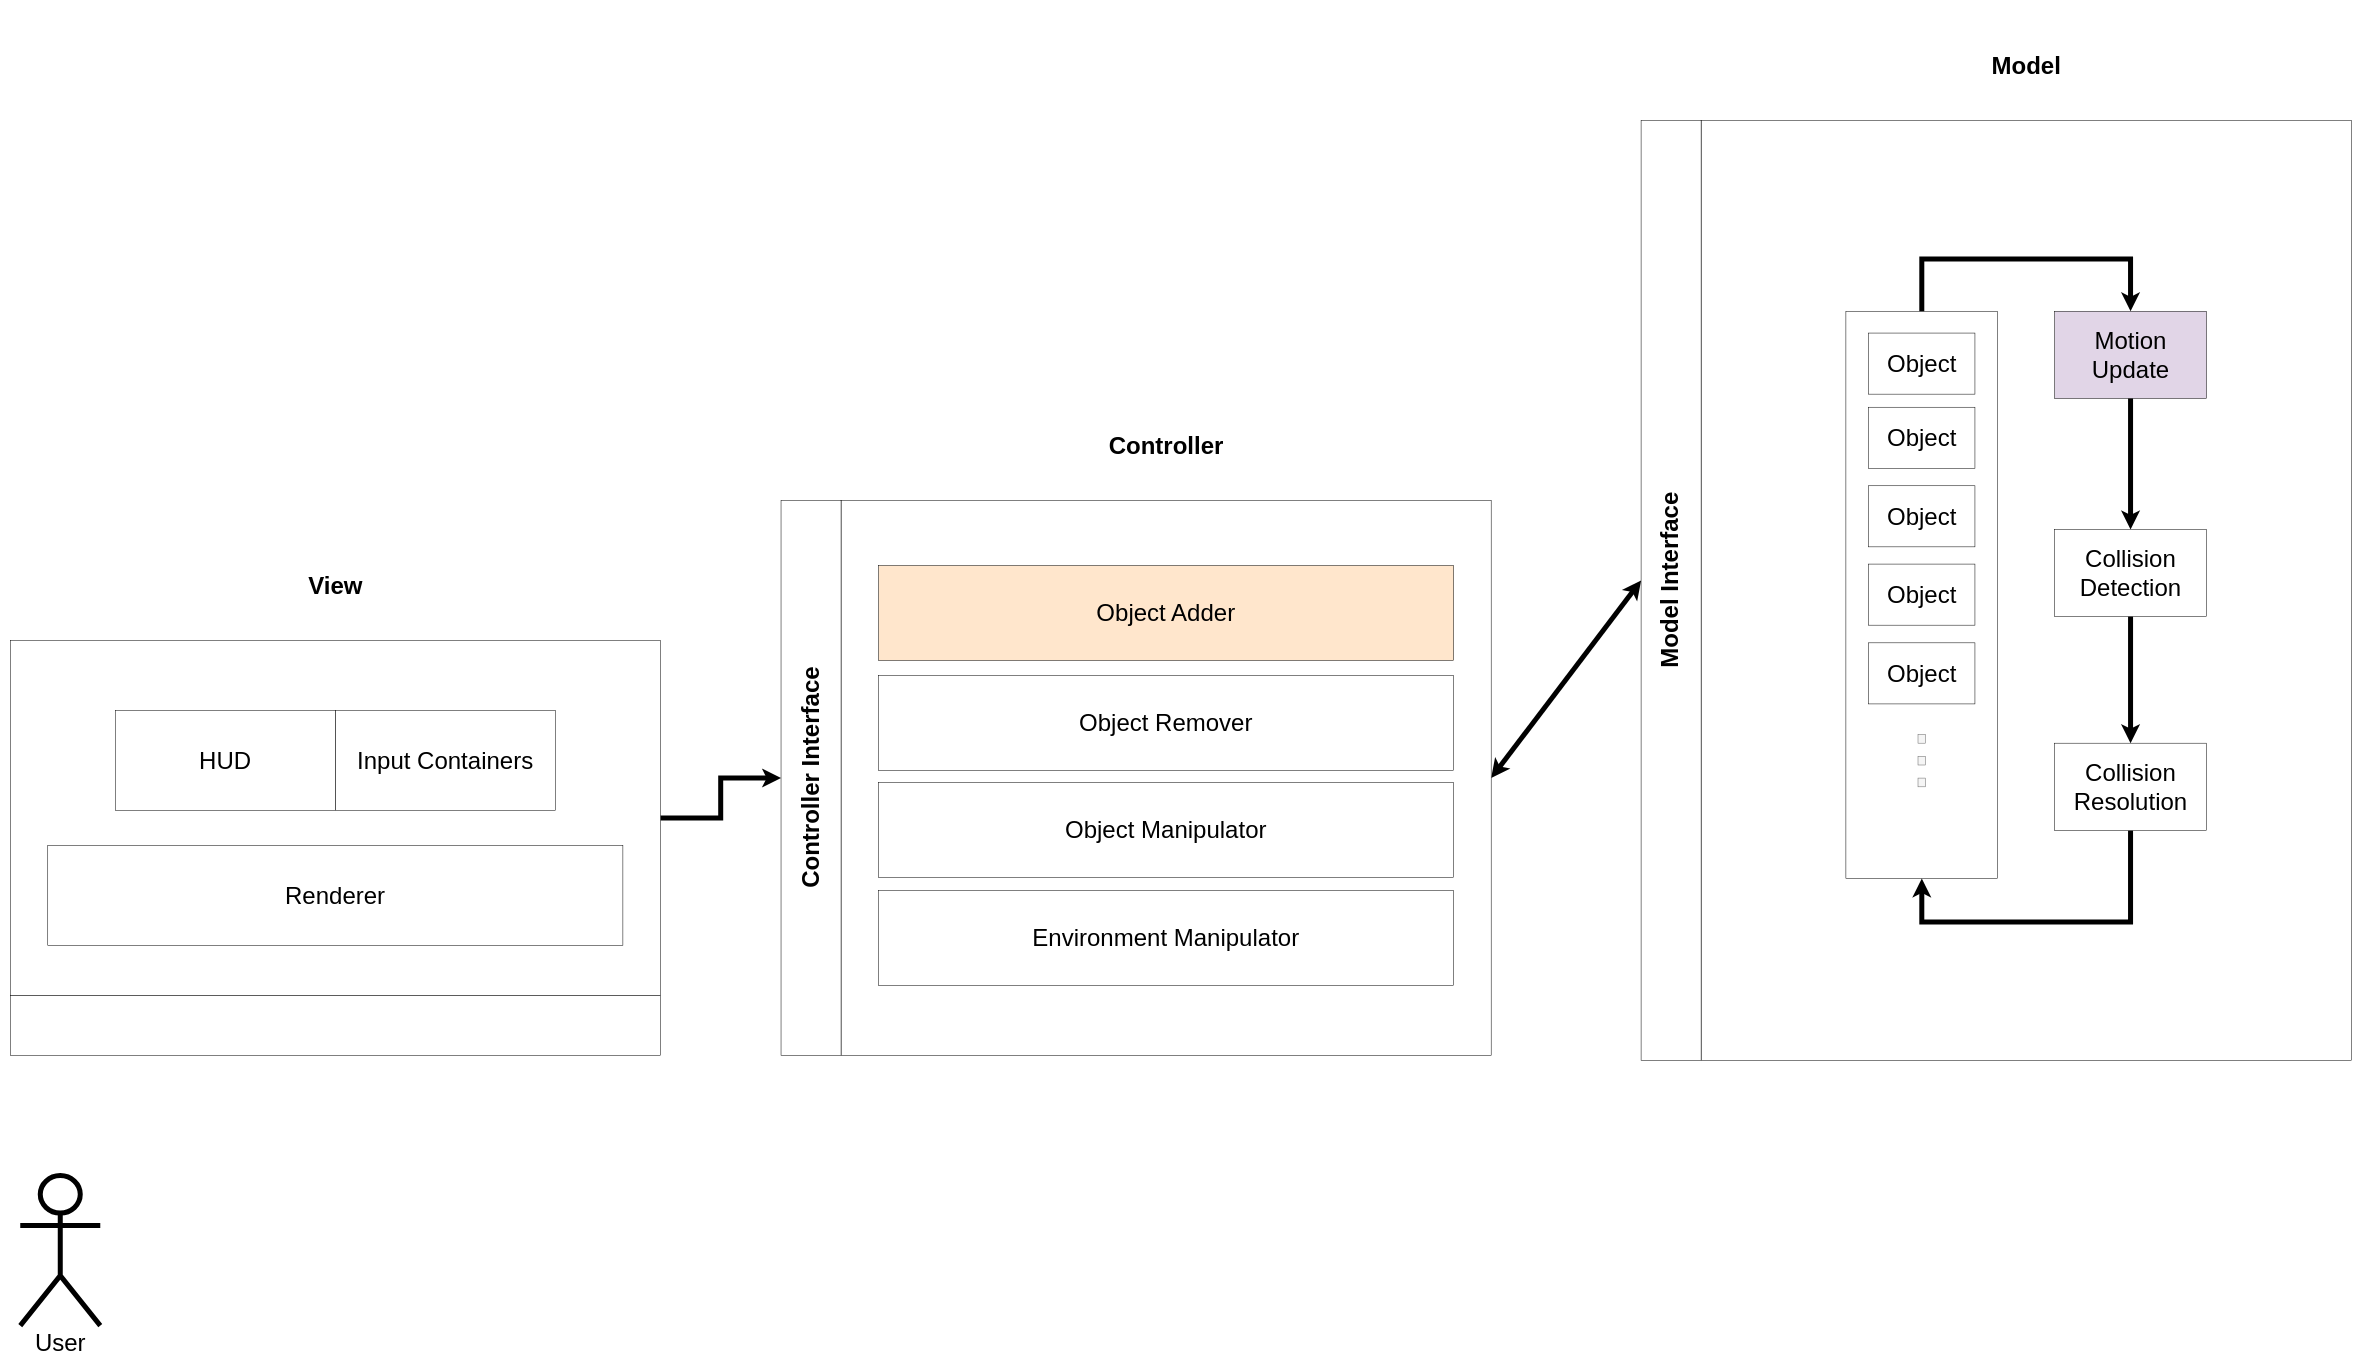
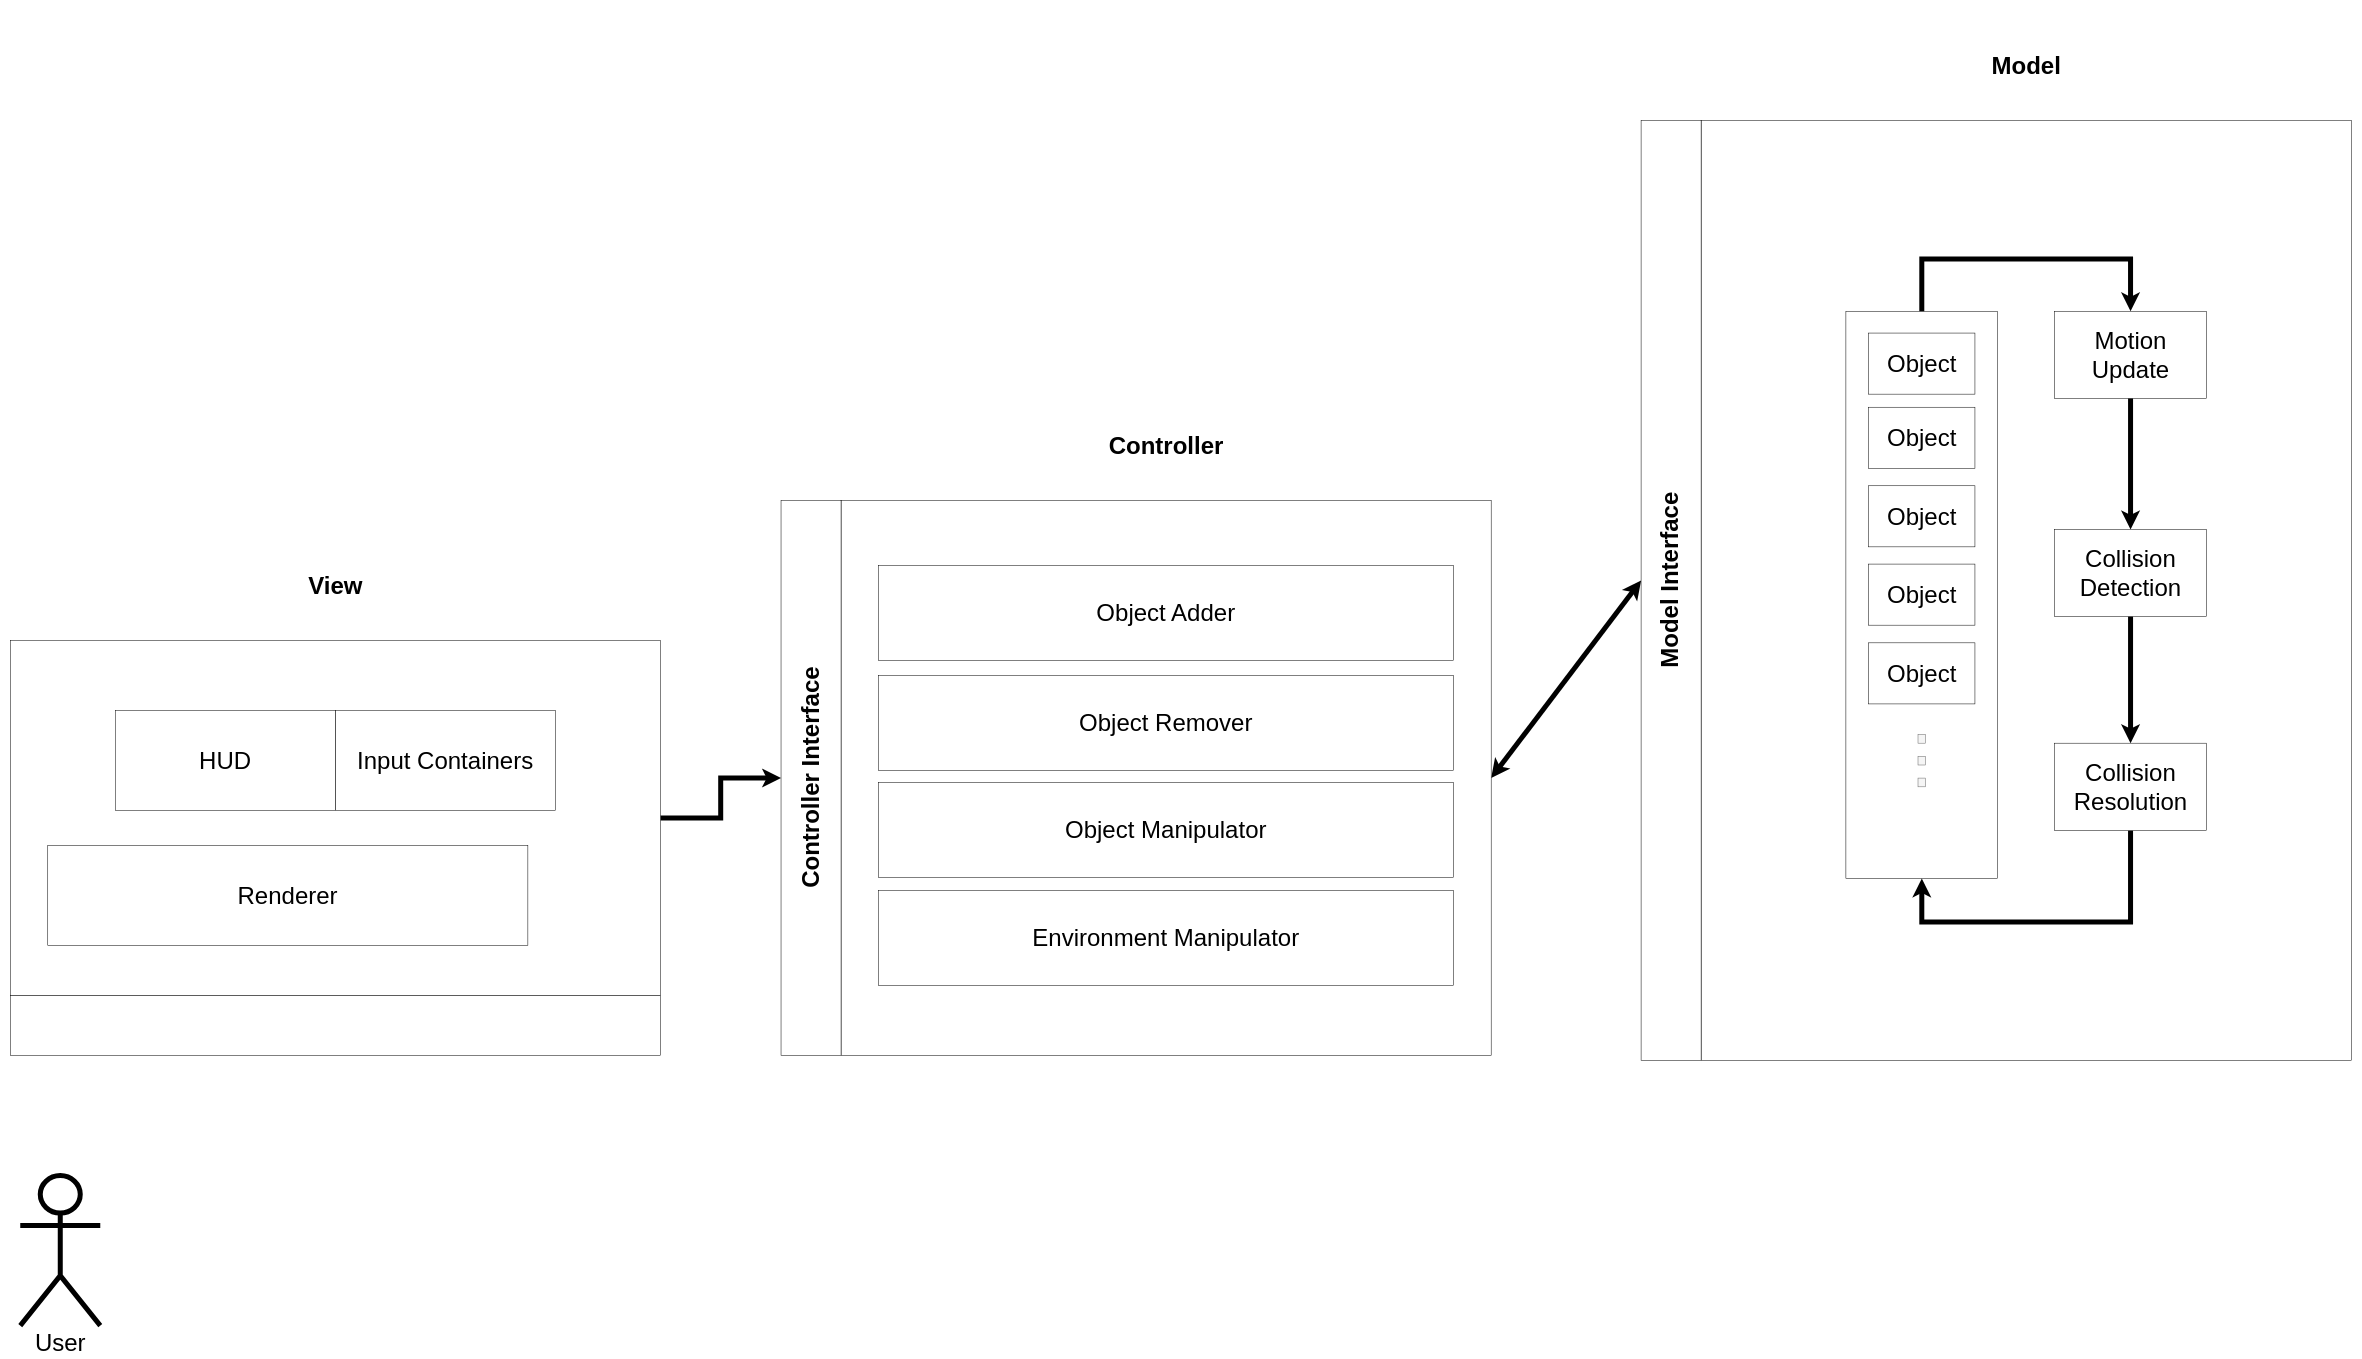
(2130, 355) -> (2130, 355)
(1166, 613) -> (1166, 613)
(335, 895) -> (288, 895)
